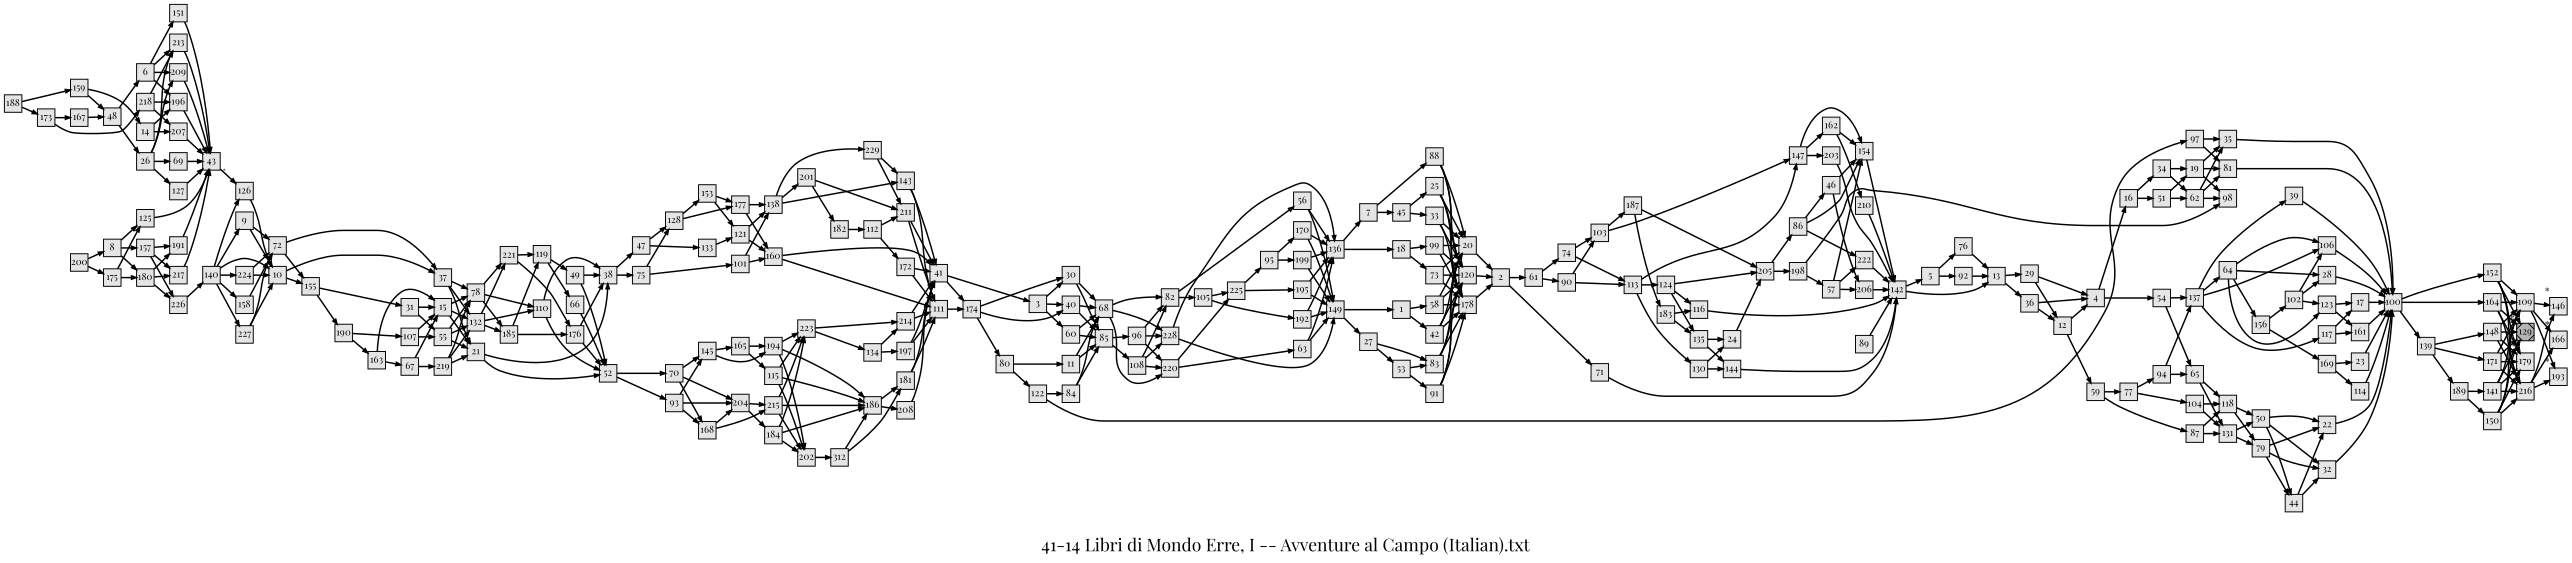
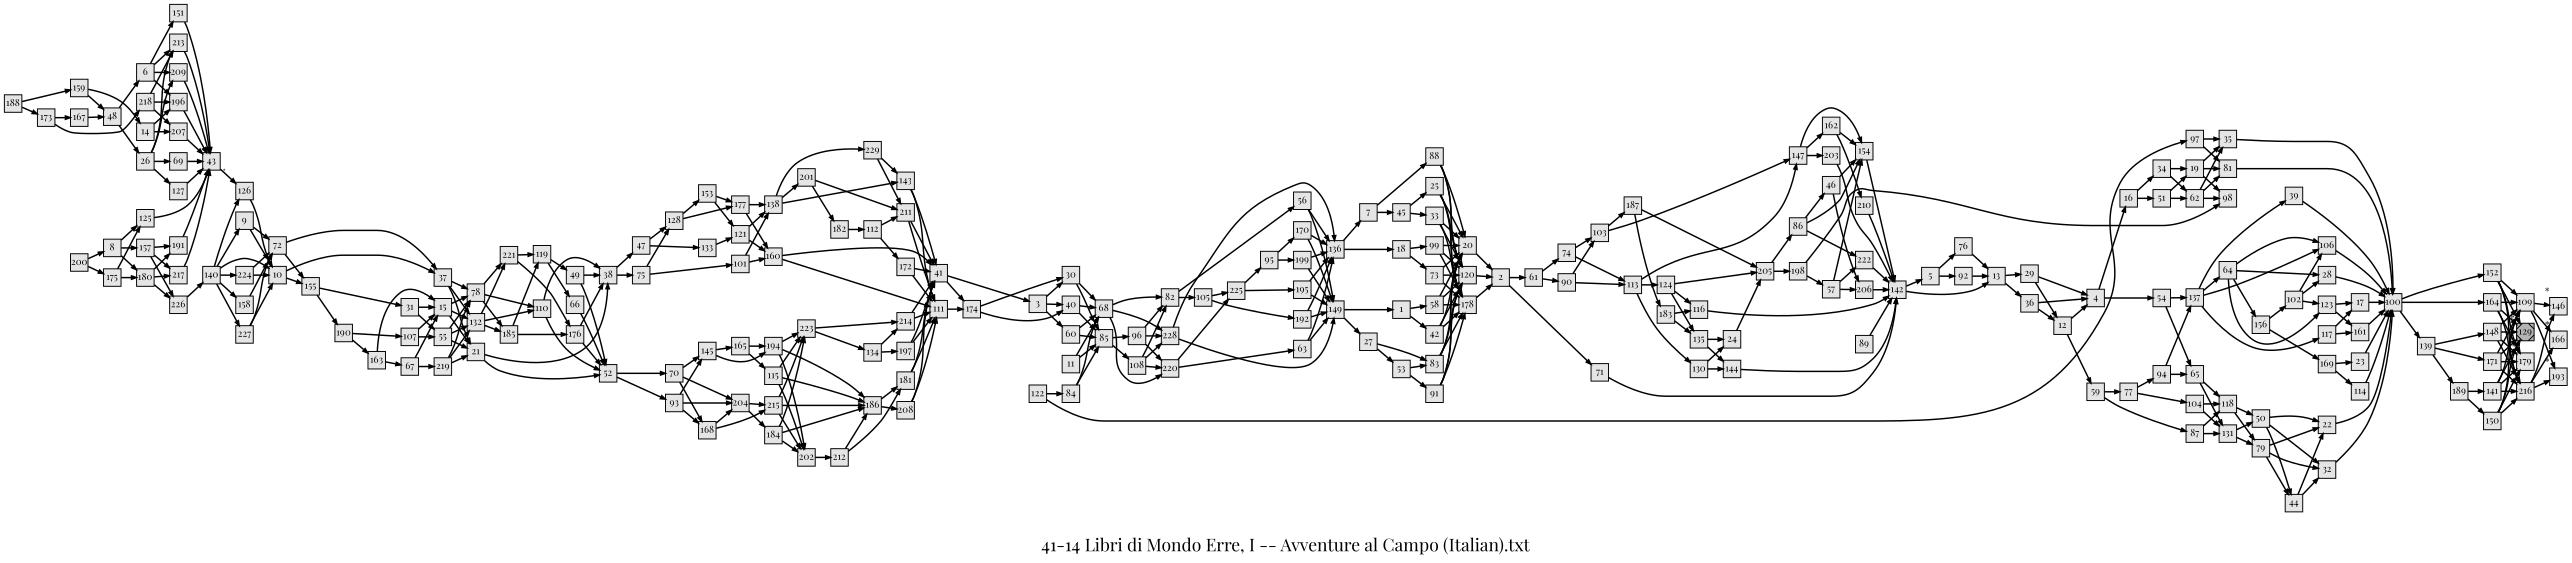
none -> (926, 363)
(1005, 364) -> none
(840, 457) -> (840, 457)
